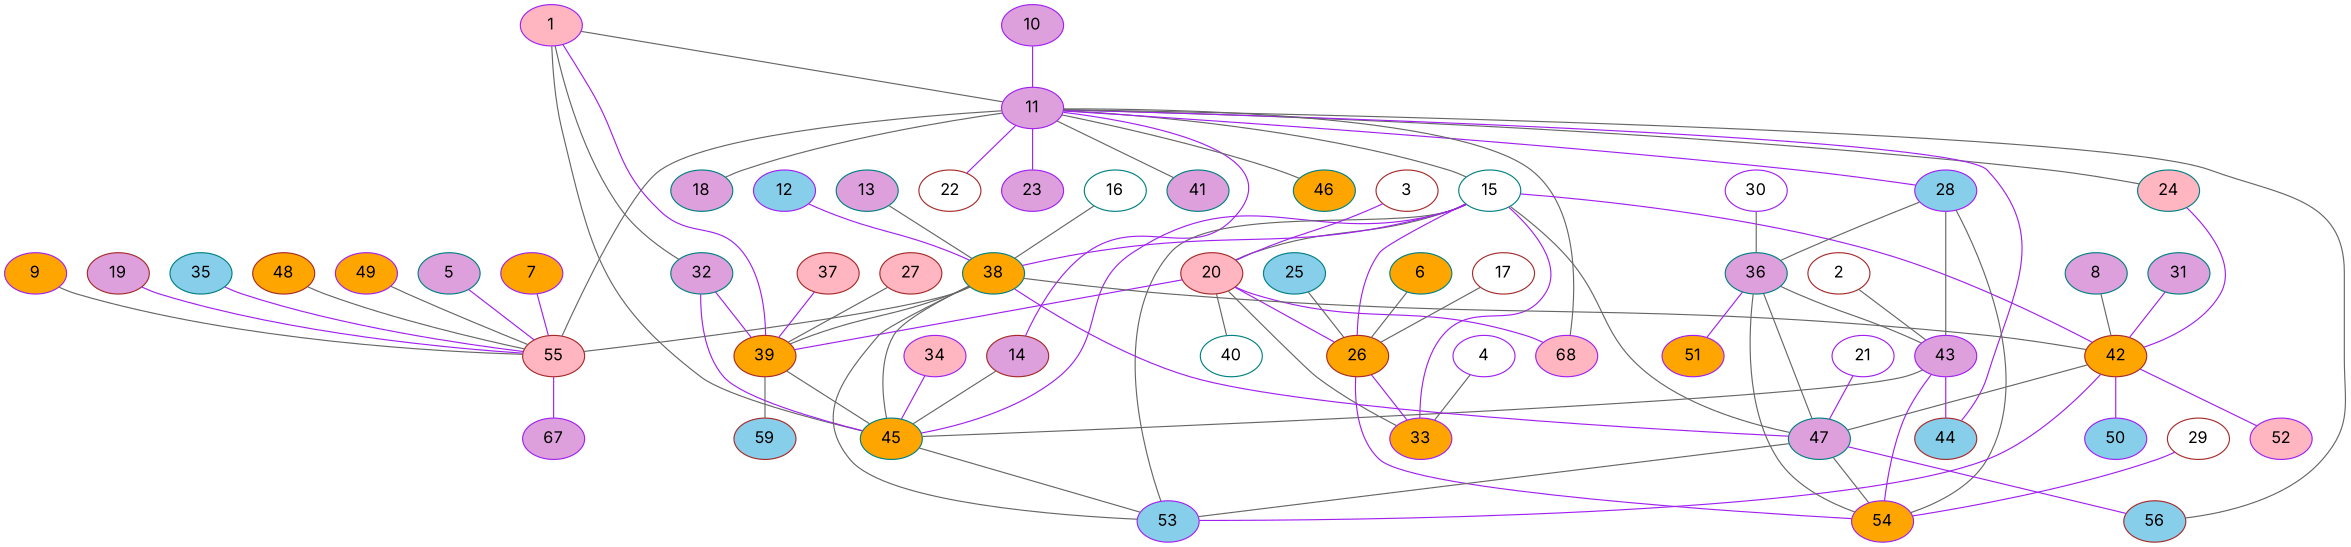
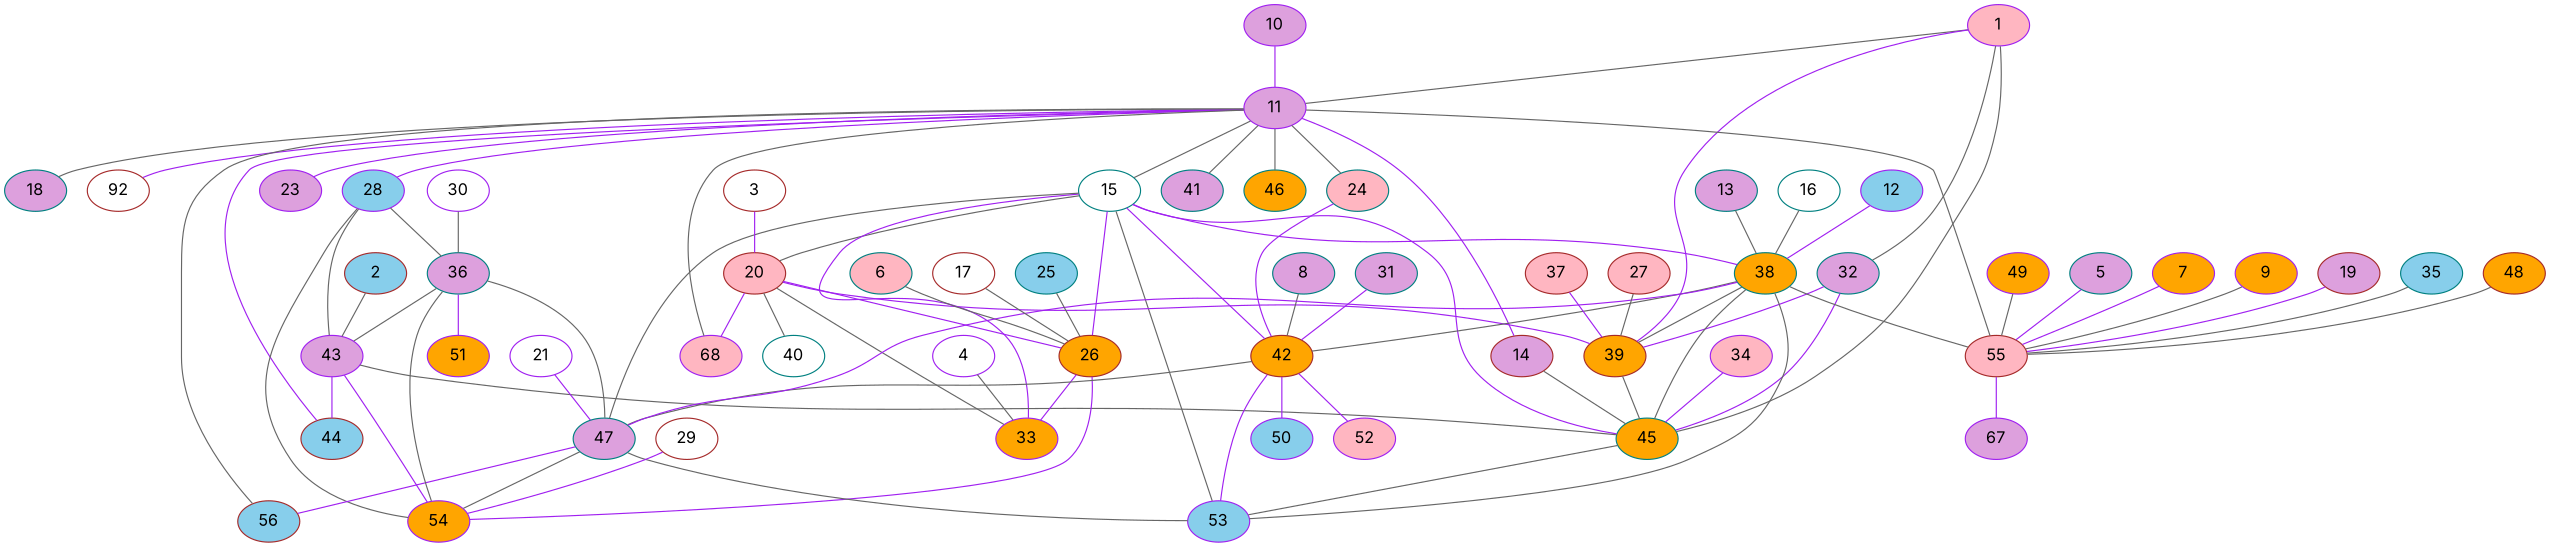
(950, 191) -> (118, 191)
(1421, 273) -> (881, 273)
(1839, 273) -> (376, 273)
(372, 327) -> (2220, 332)
(765, 439) -> none
